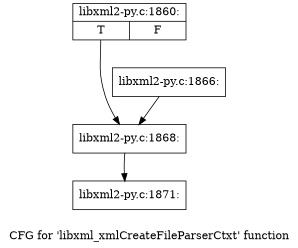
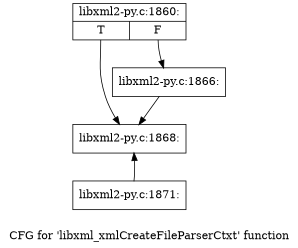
none -> (159, 50)
(124, 163) -> (135, 171)
